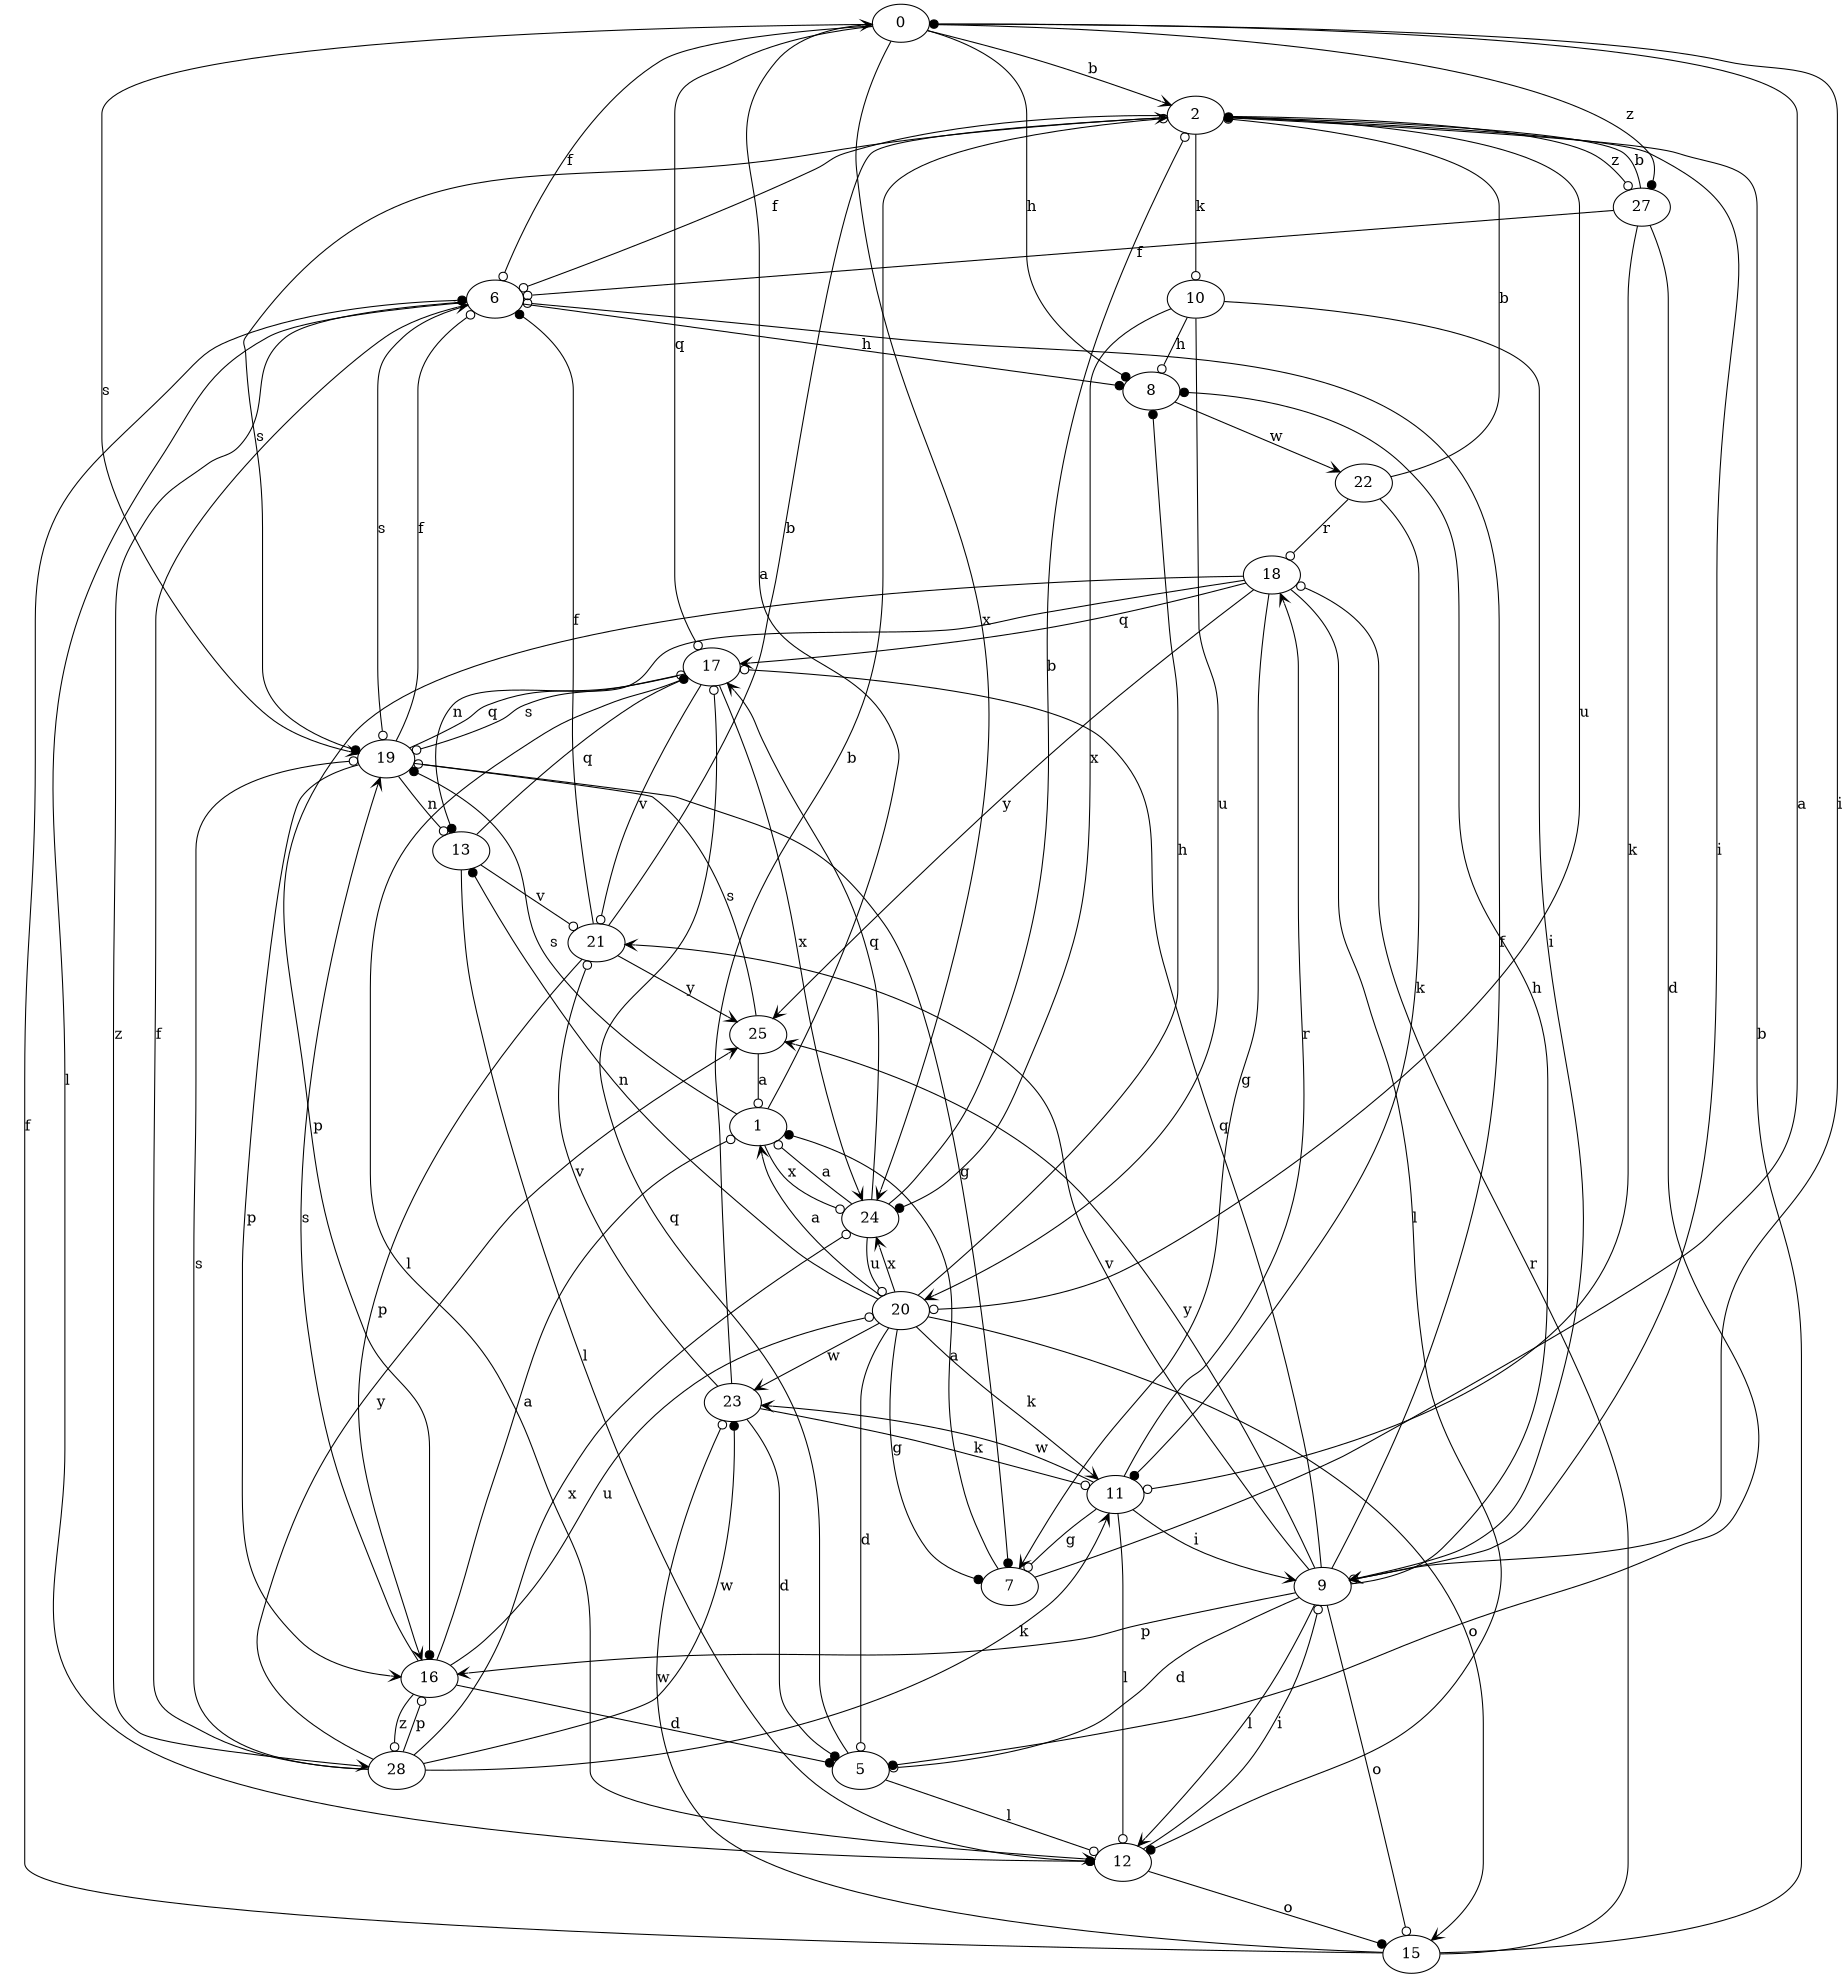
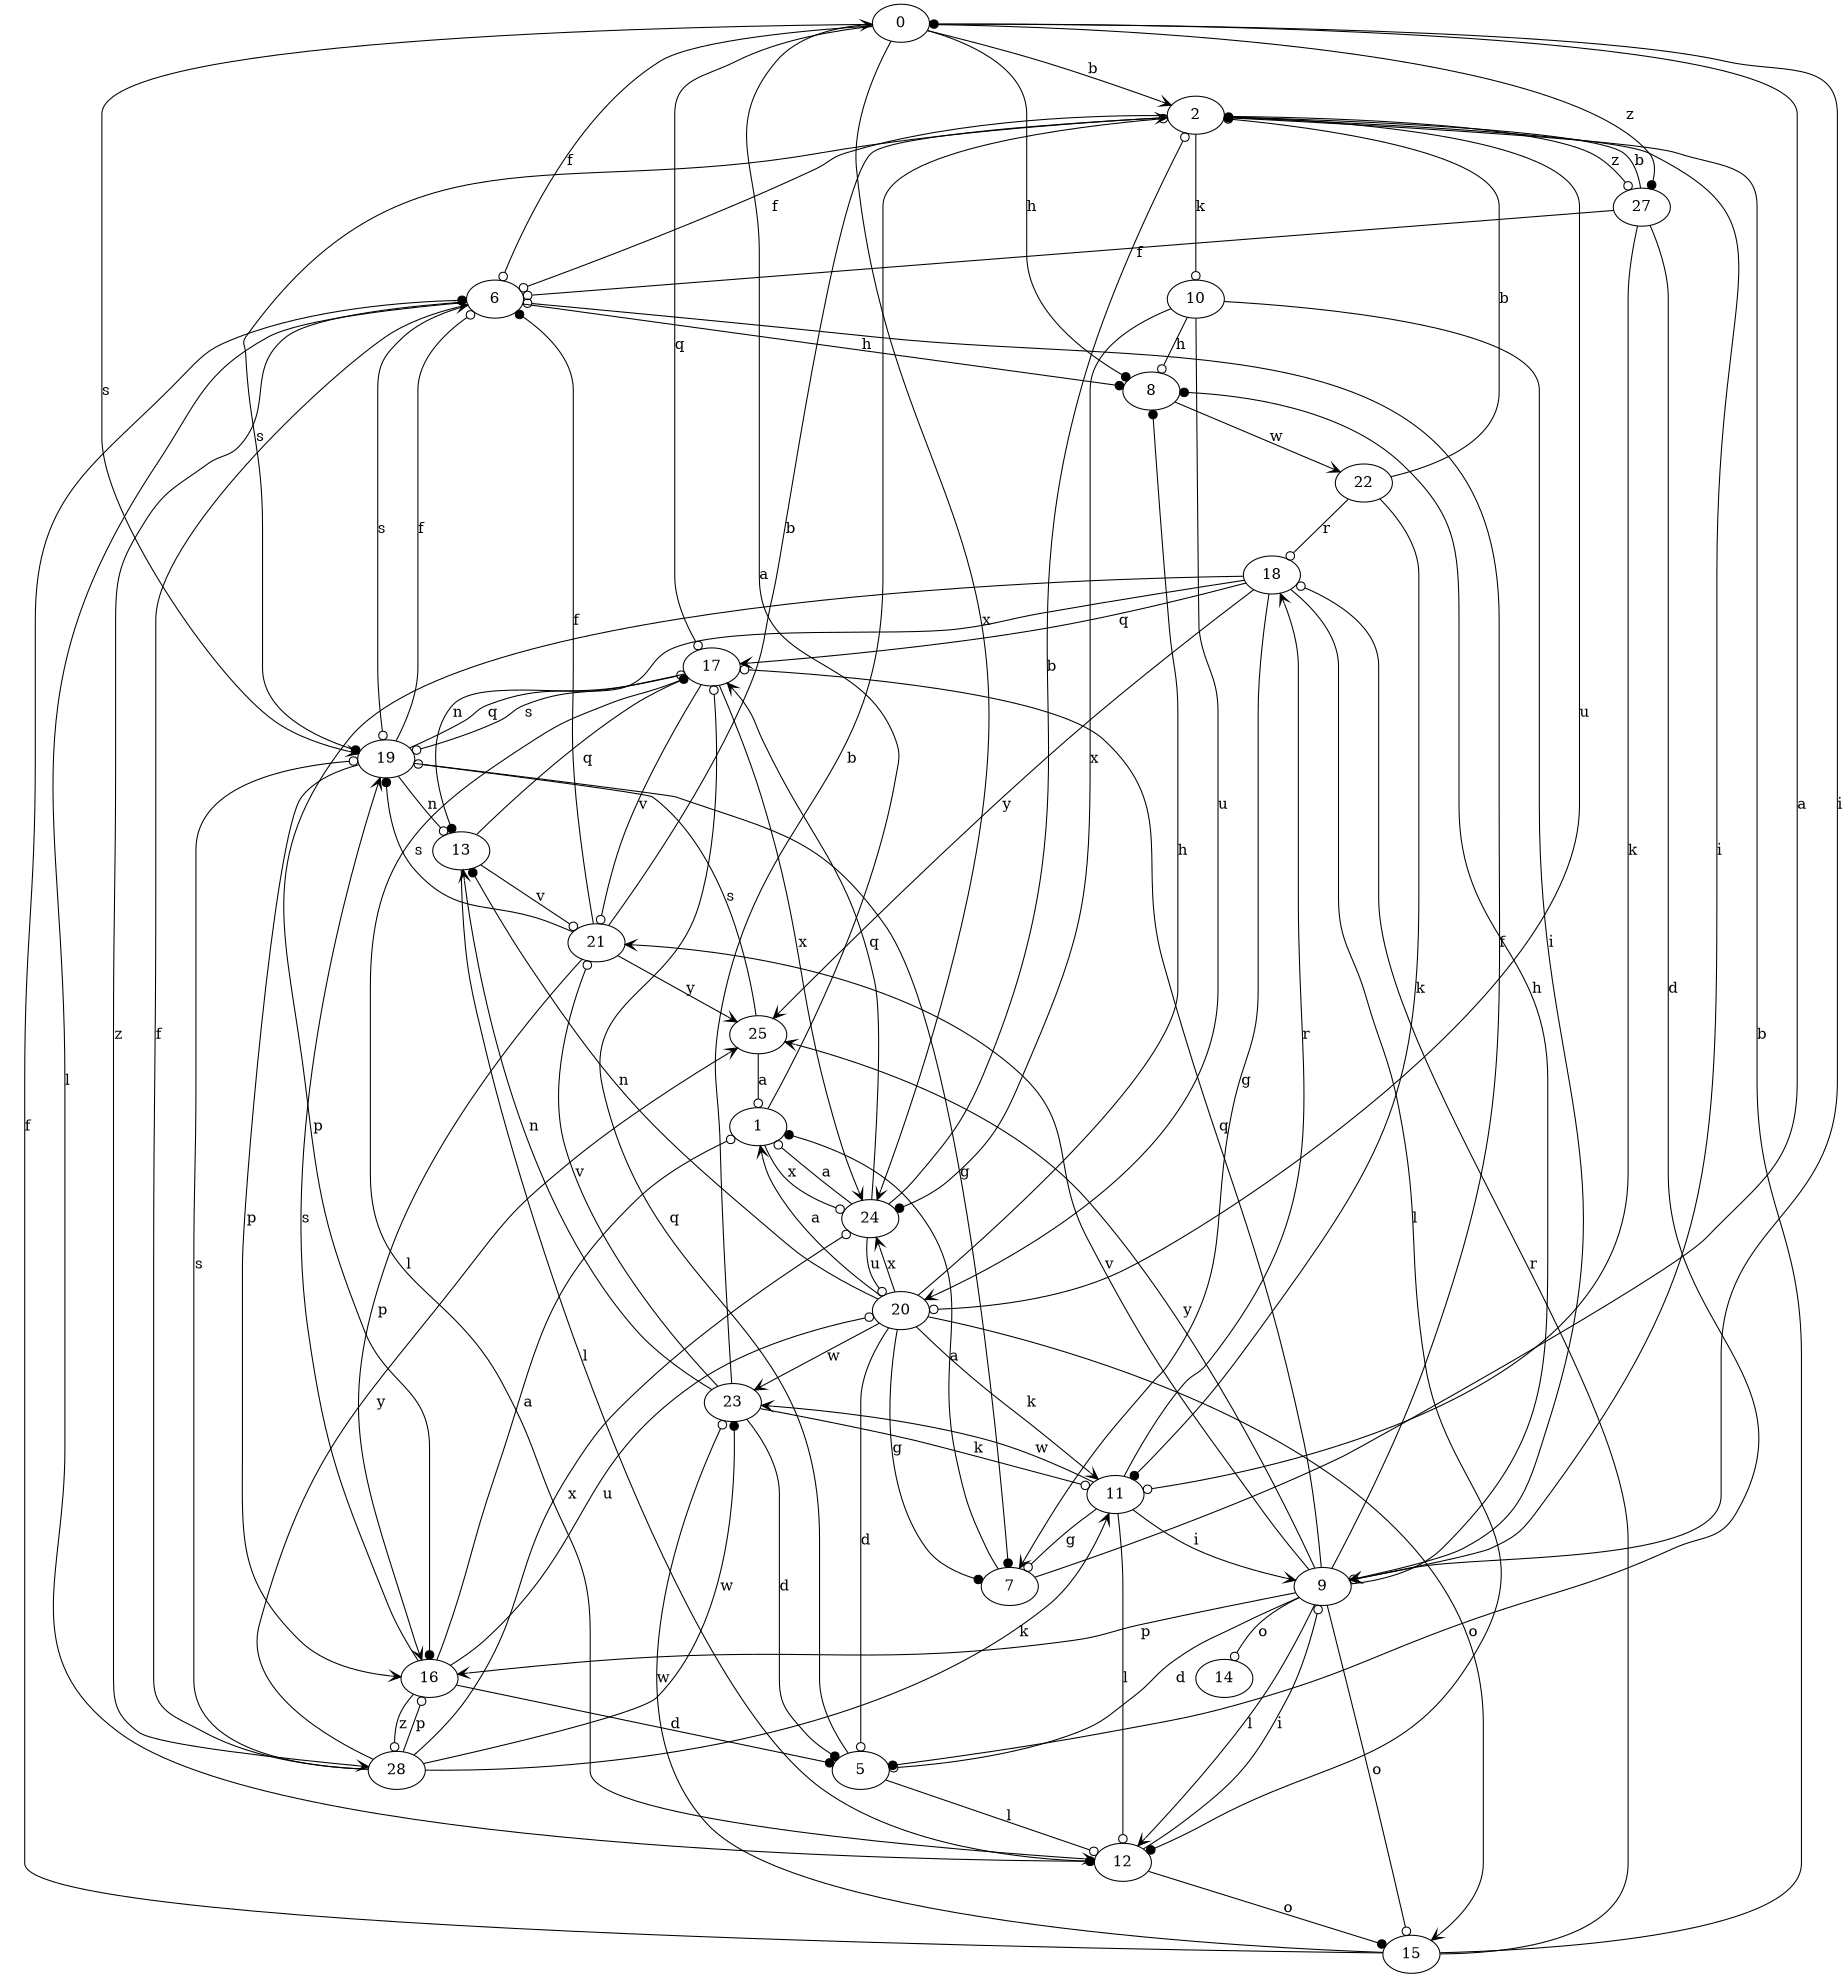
(550, 962) -> (447, 896)
none -> (537, 1163)
none -> (1224, 1678)
